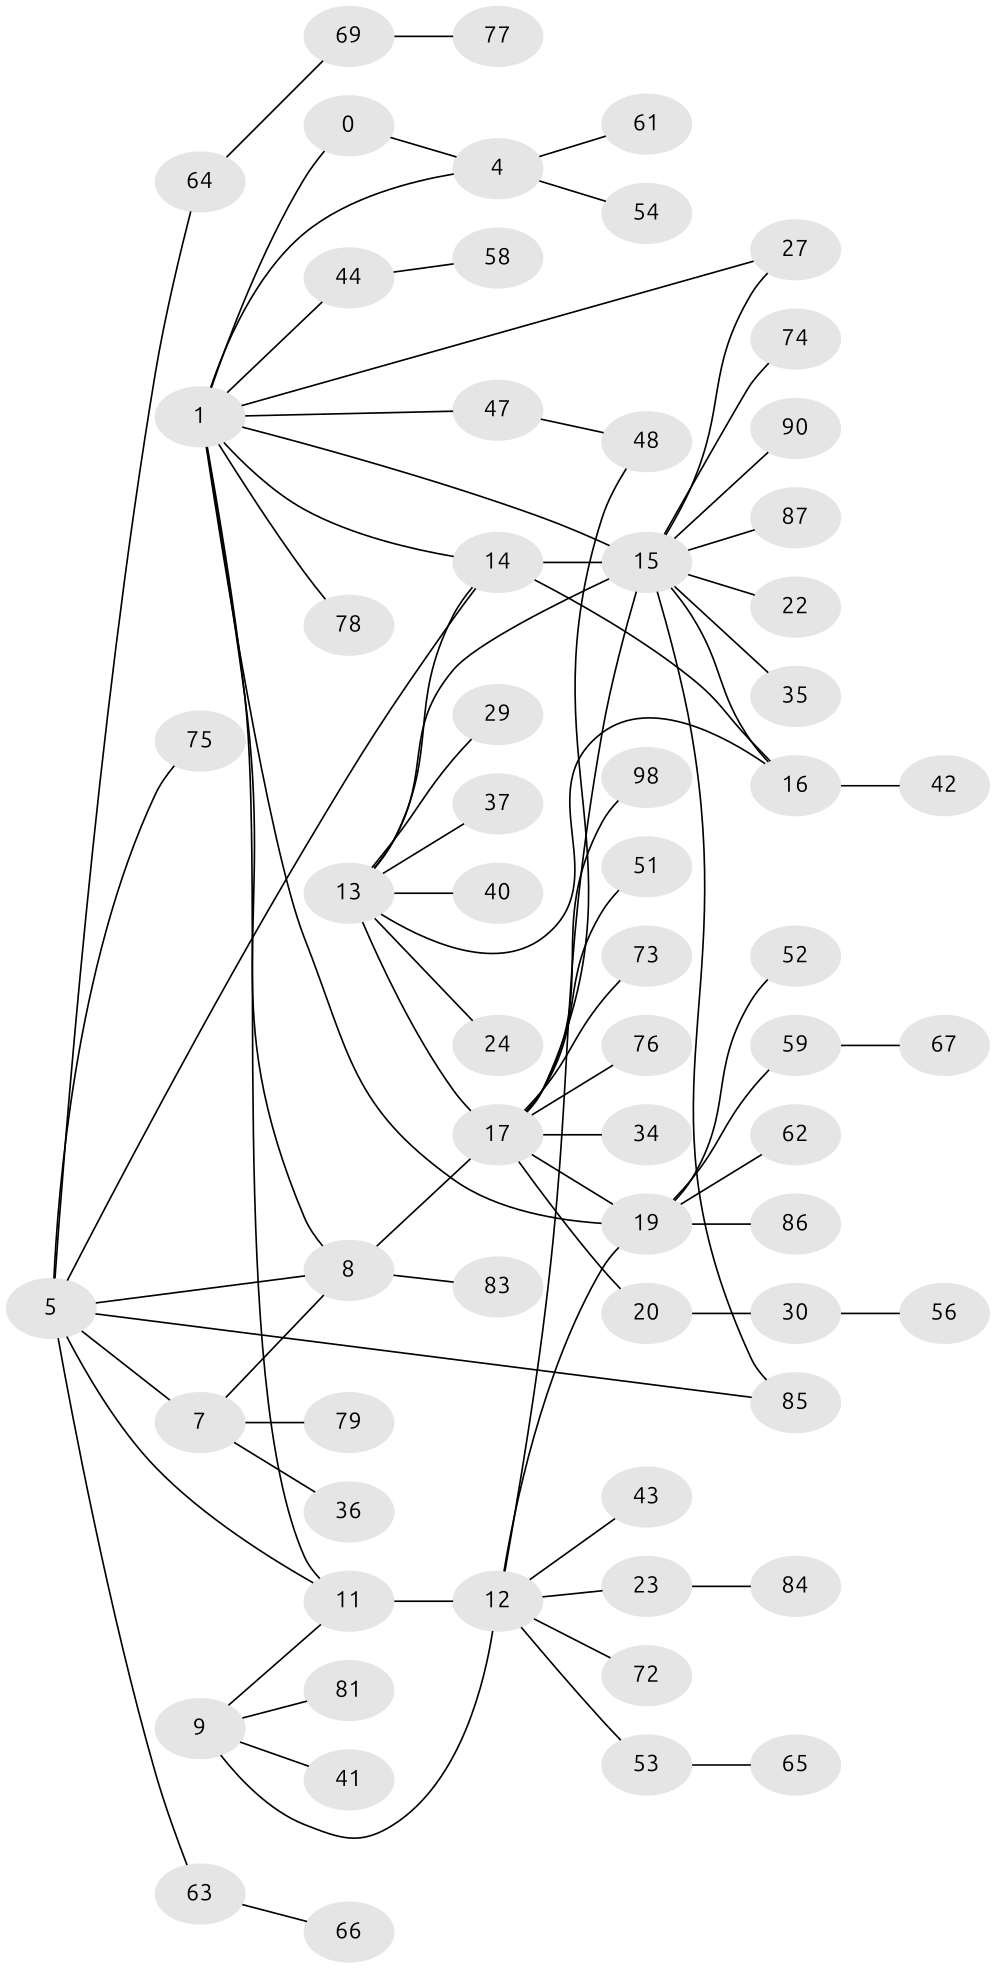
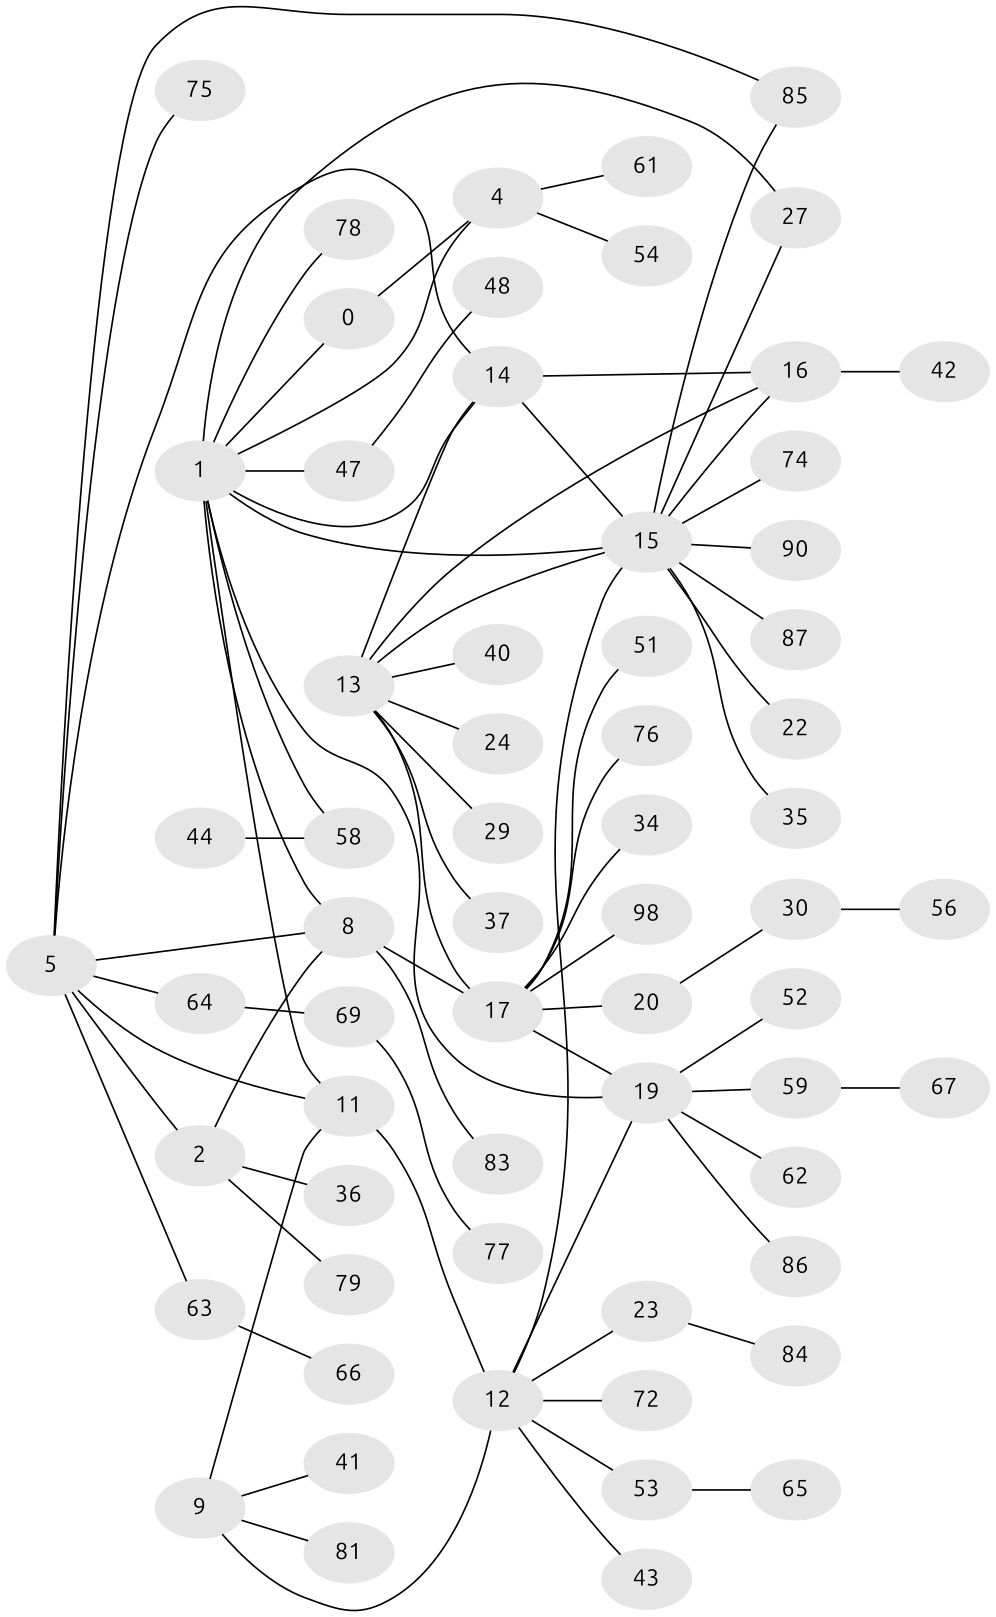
(275, 347) -> (255, 670)
(582, 792) -> none
(647, 956) -> none
(200, 1423) -> (200, 1156)
